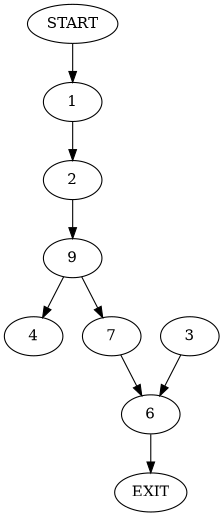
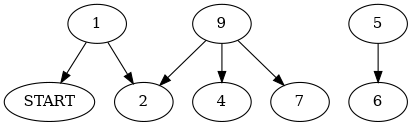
(73, 58) -> (77, 58)
(73, 214) -> (187, 59)
(190, 336) -> (378, 24)
(129, 370) -> none
(151, 492) -> none
